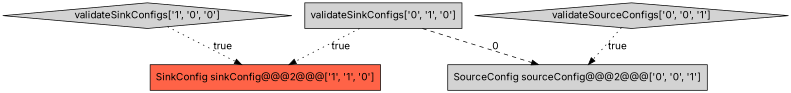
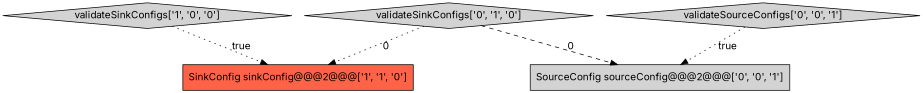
(383, 16) -> (449, 16)
(341, 47) -> (386, 47)
